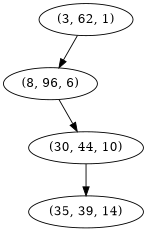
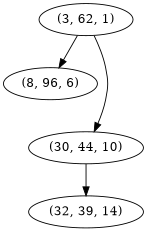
(66, 112) -> (107, 79)
(86, 212) -> (86, 212)
